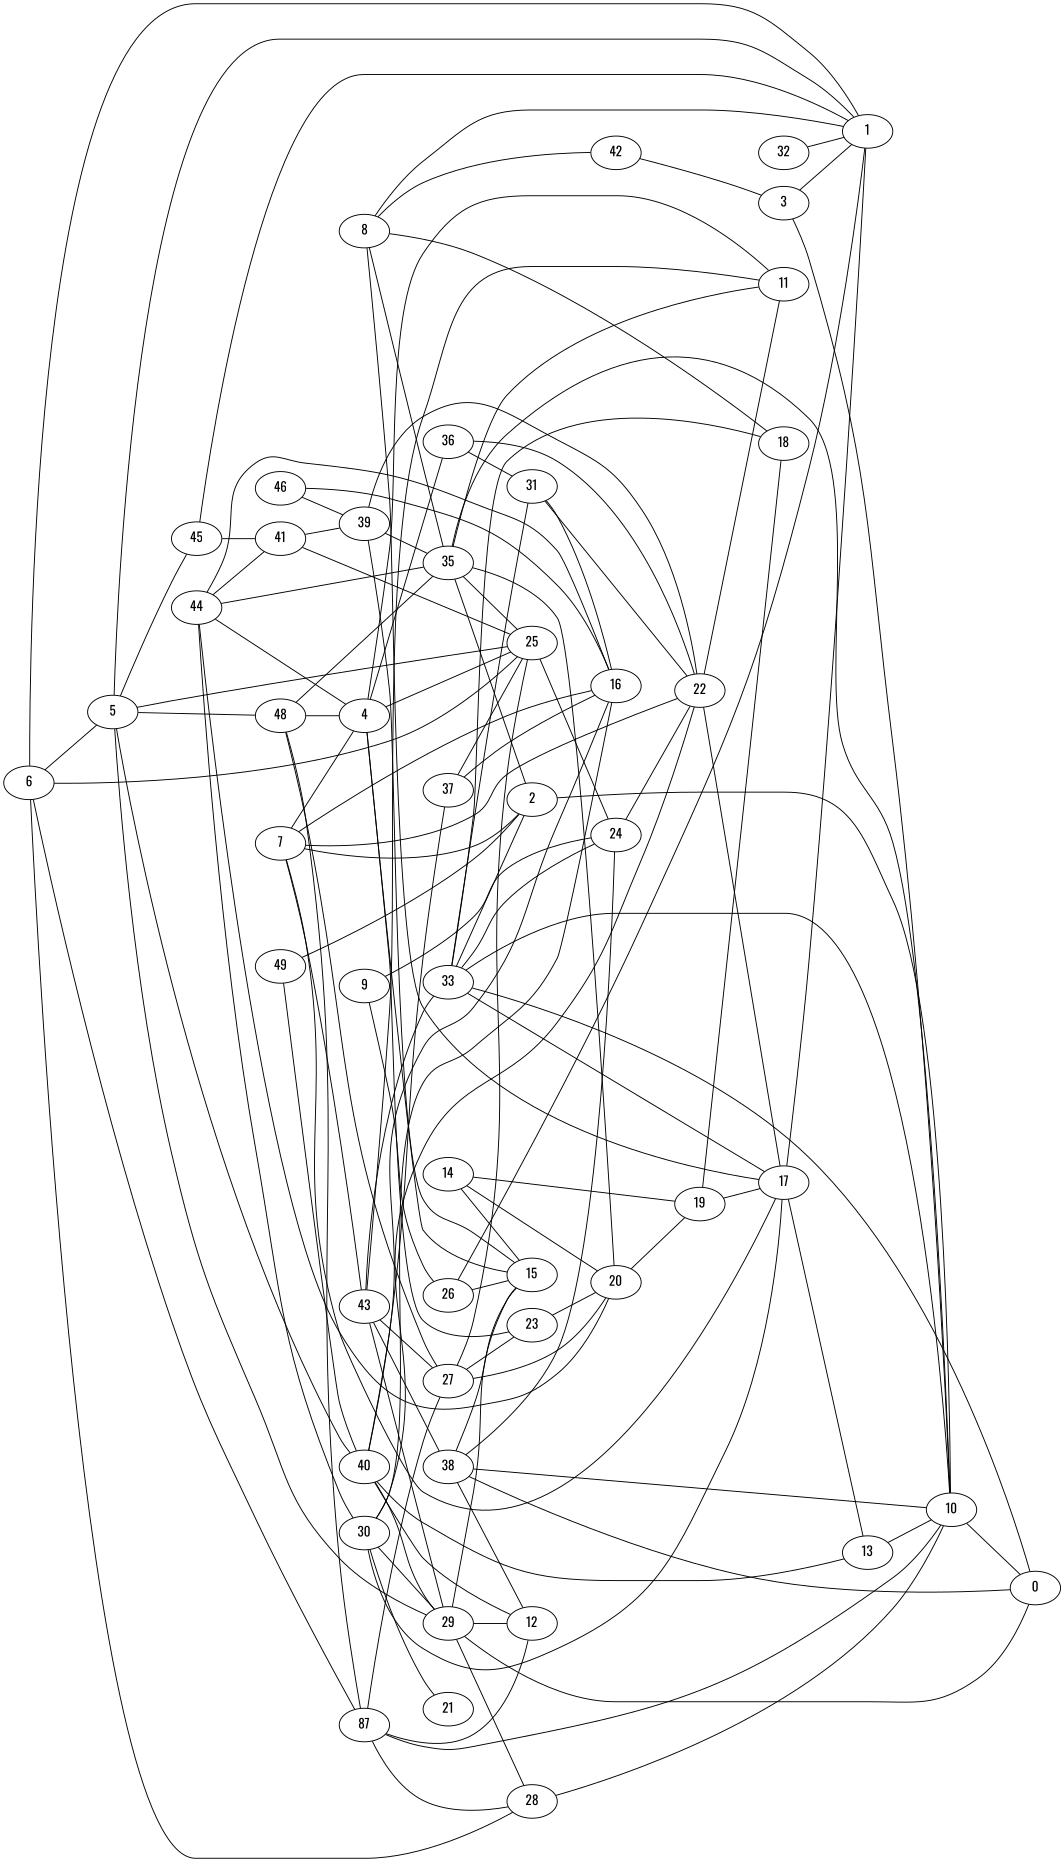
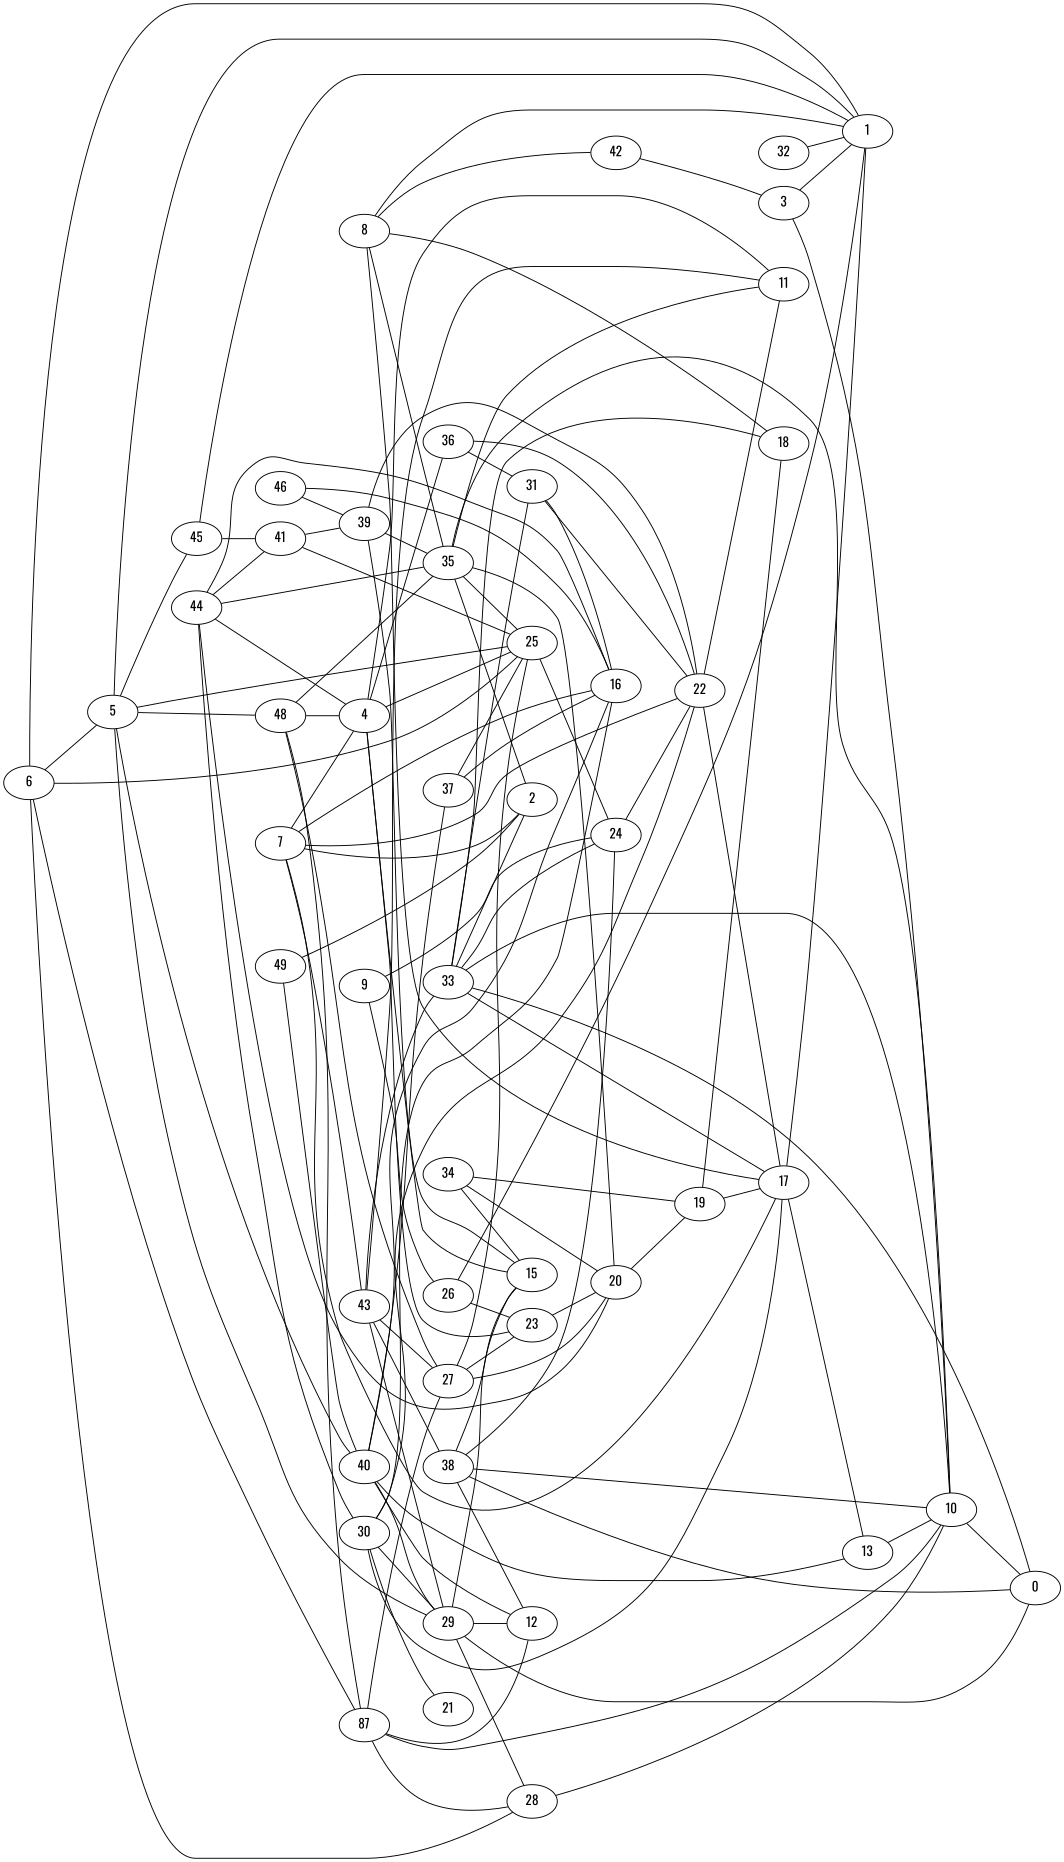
(901, 927) -> none
(448, 1174) -> (448, 1174)
(490, 1285) -> (490, 1310)
